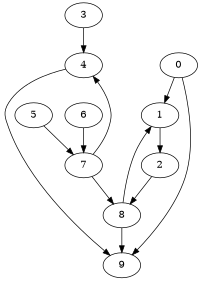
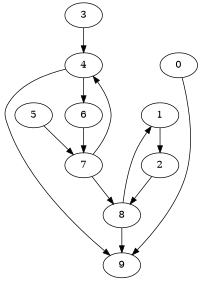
none -> (84, 87)
(171, 87) -> none
